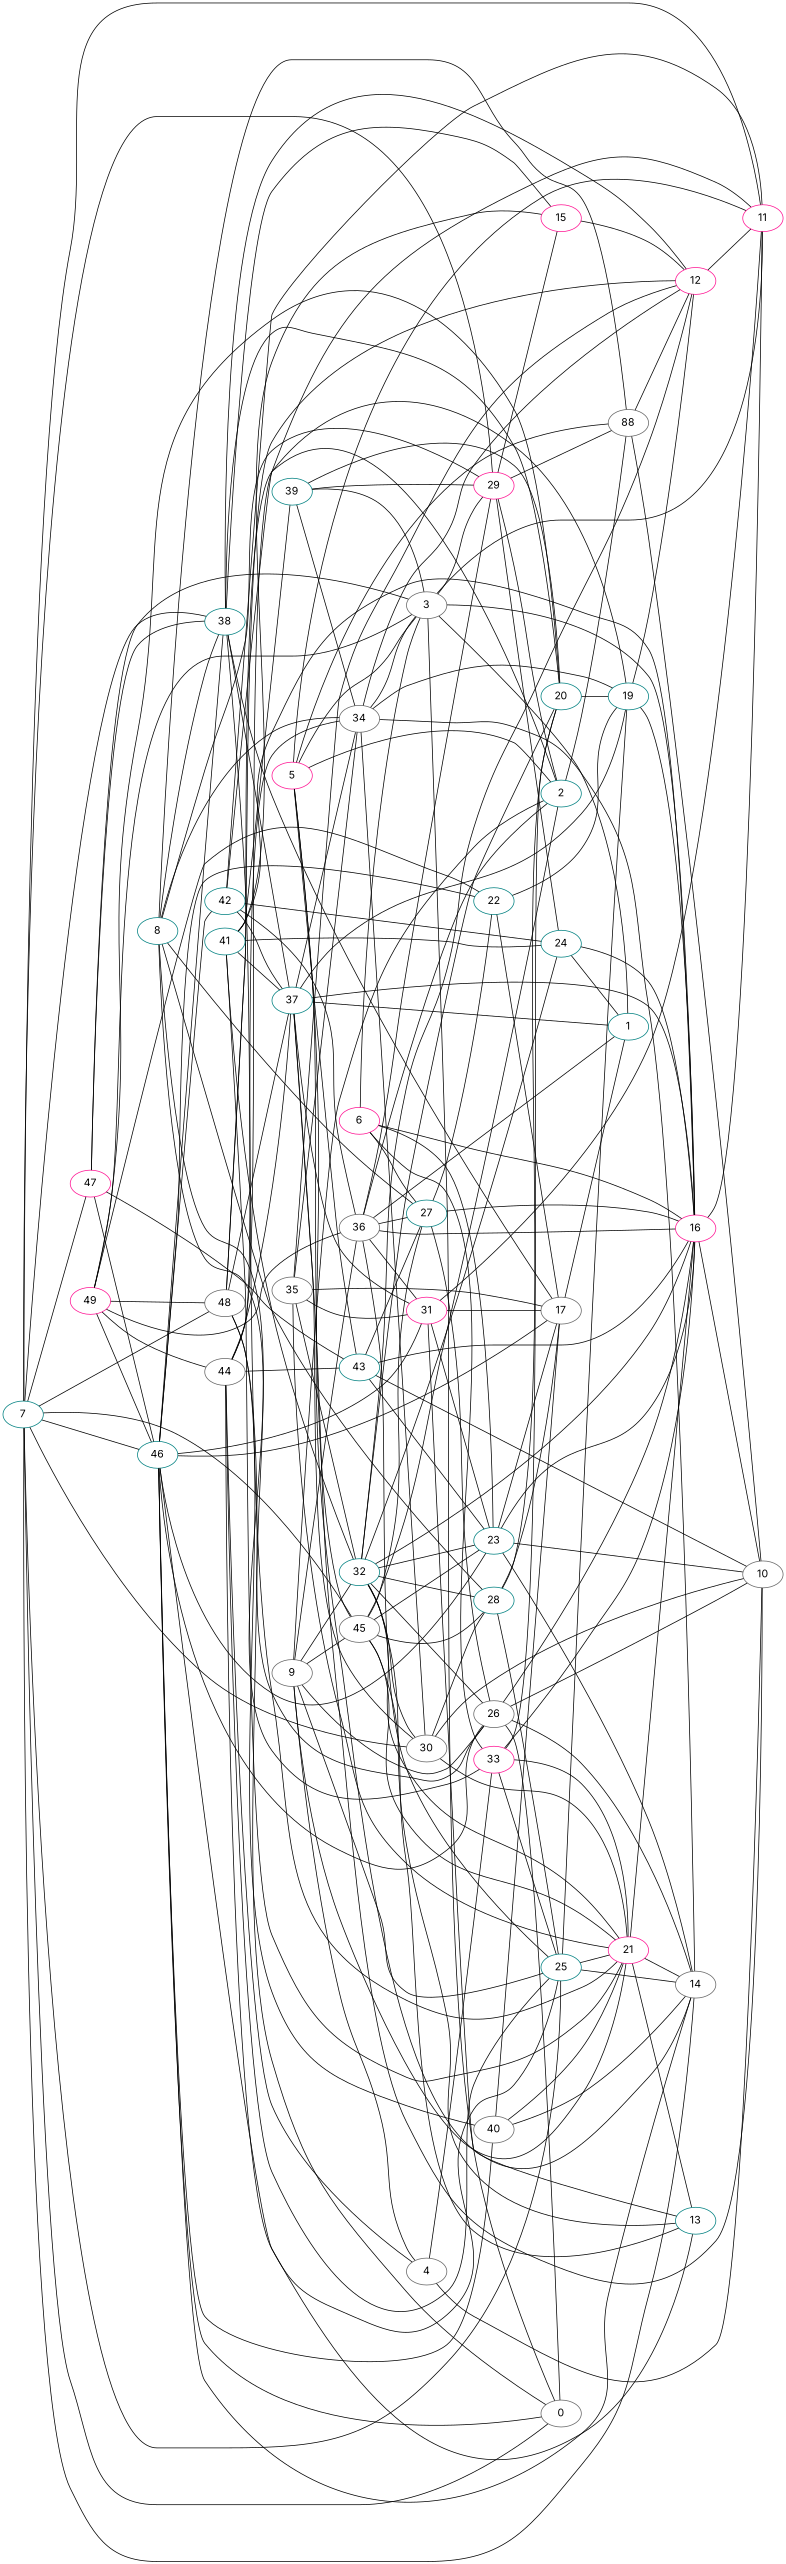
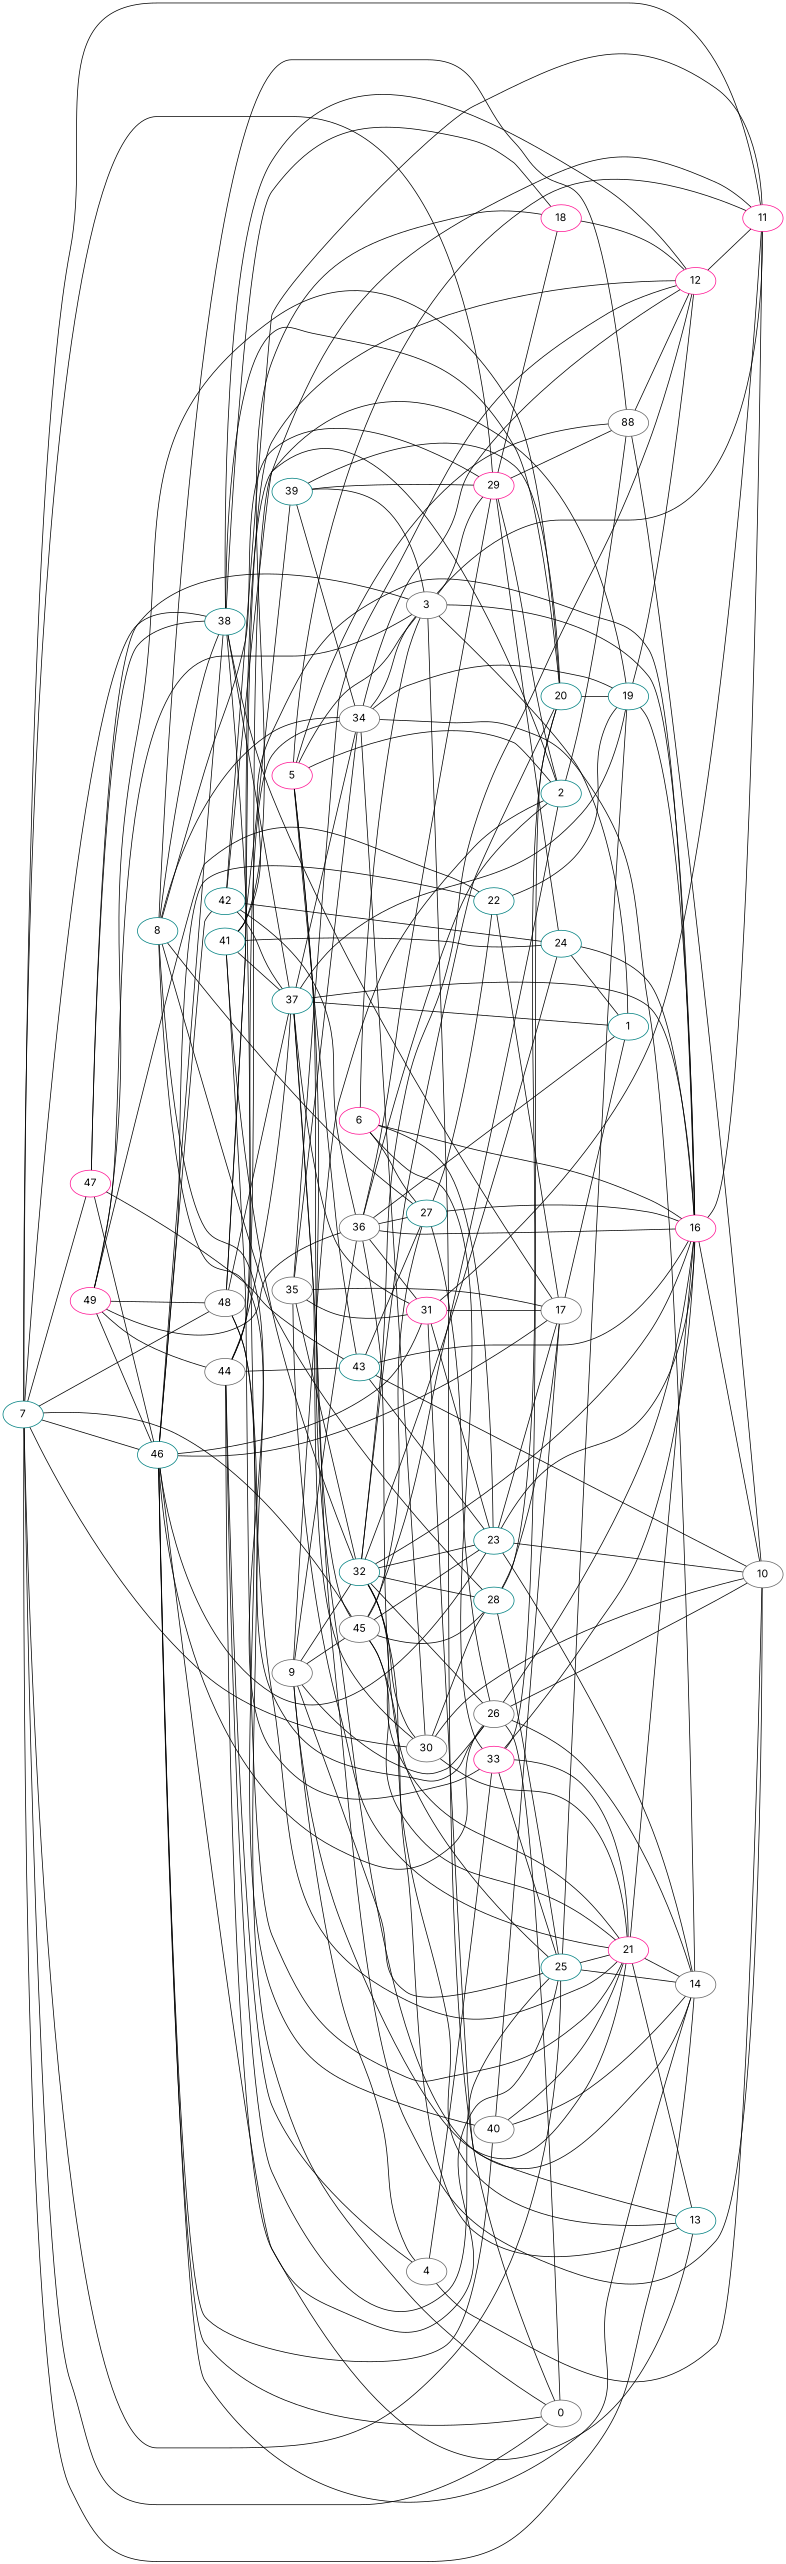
(561, 218) -> (561, 218)
